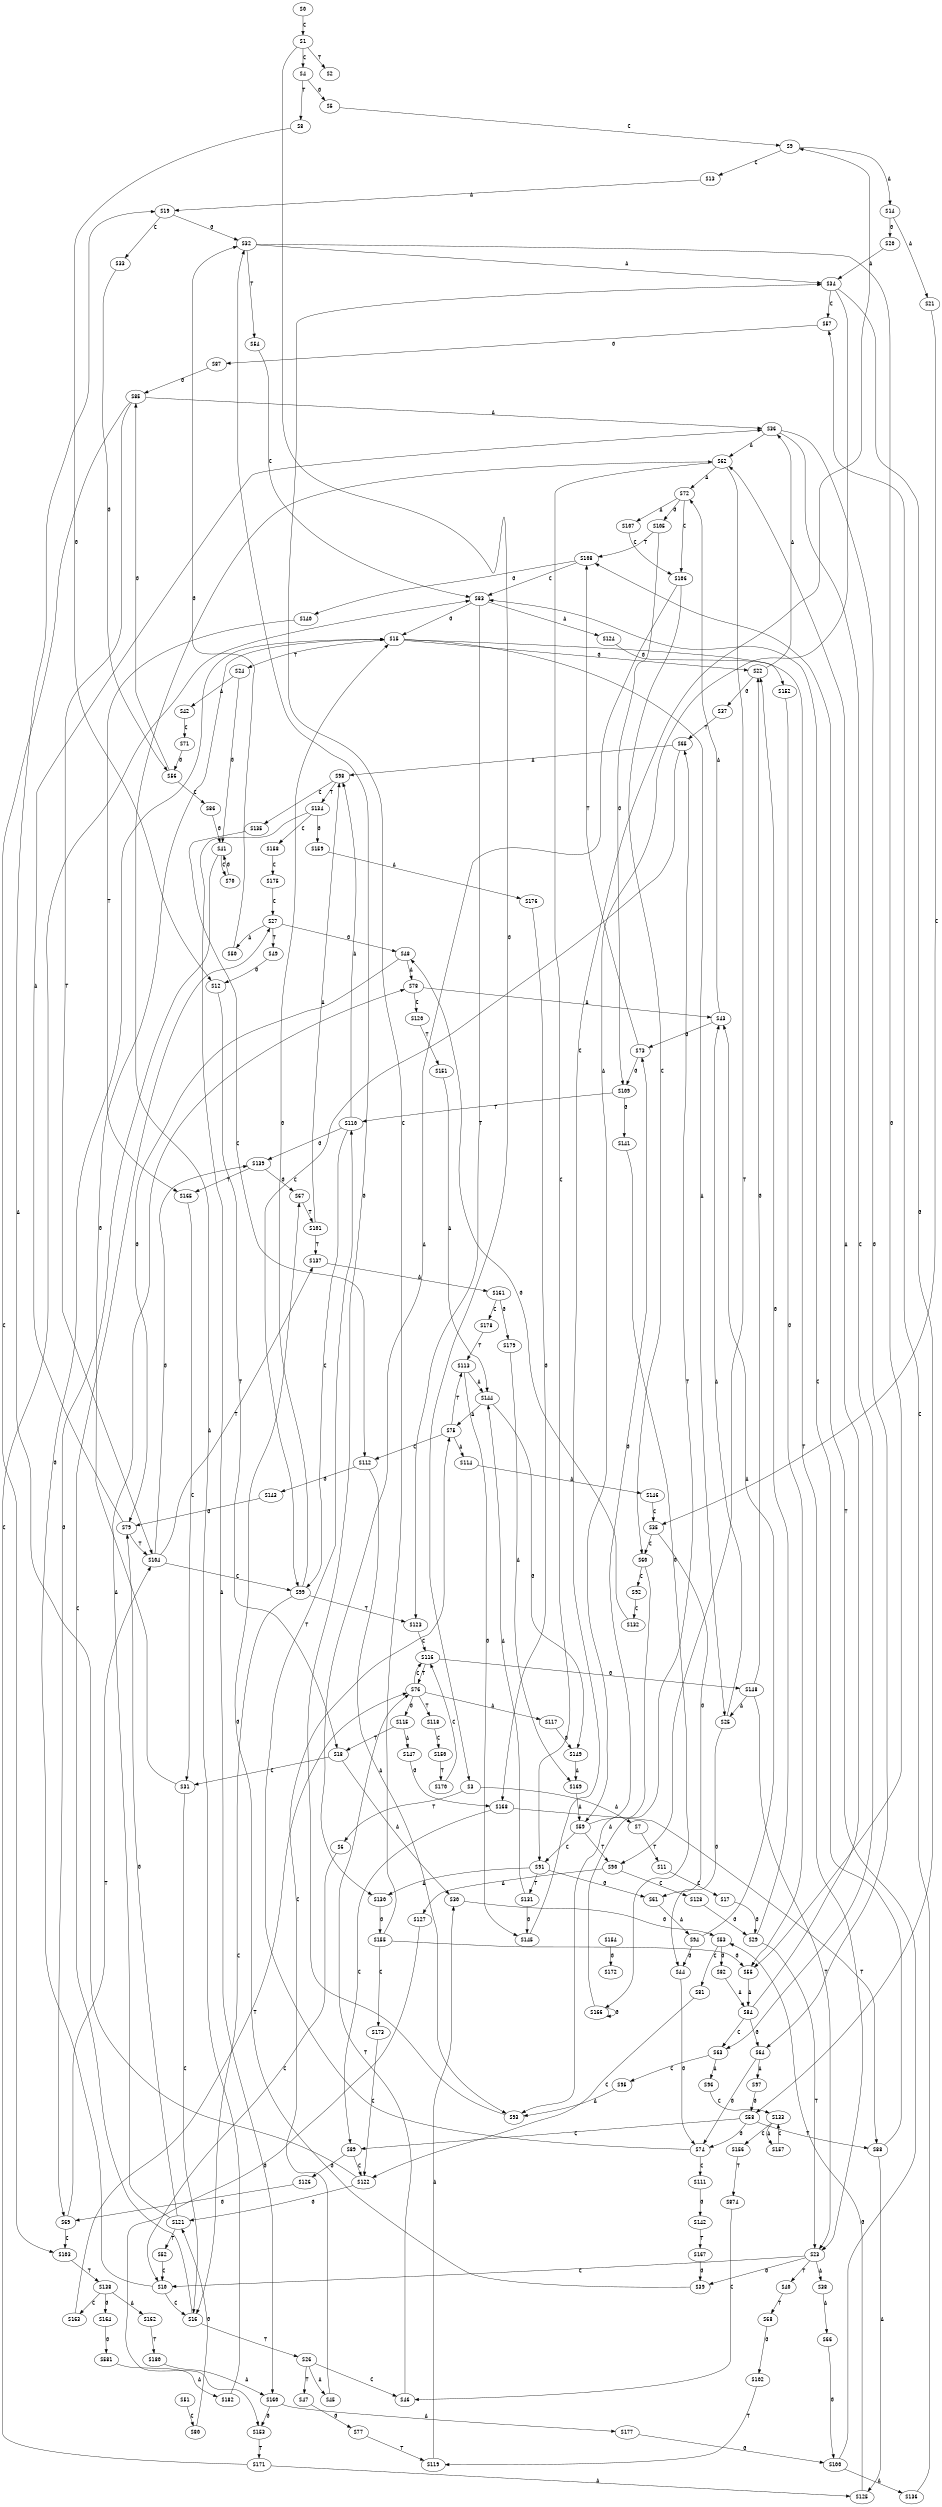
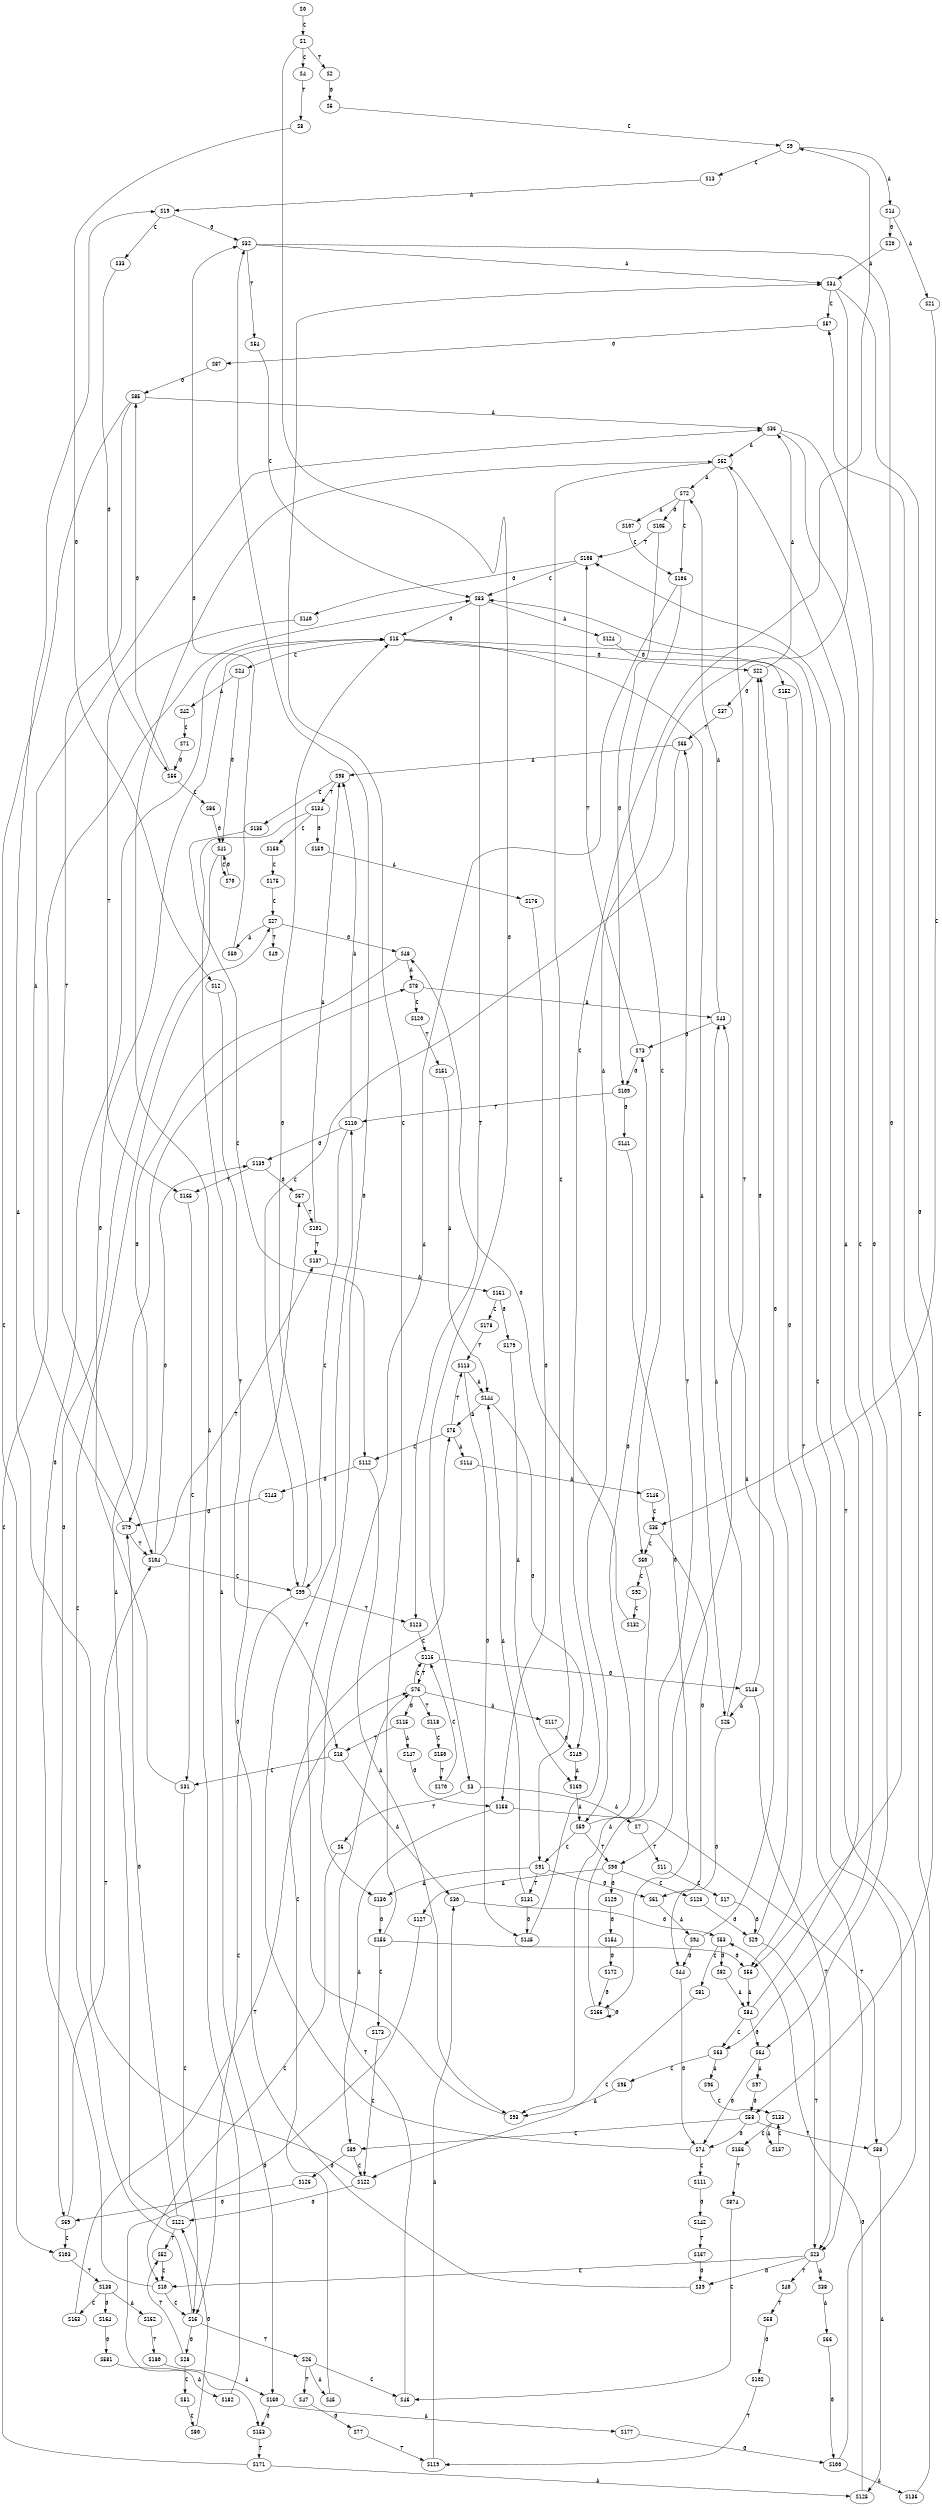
(315, 89) -> (330, 88)
(296, 655) -> (296, 655)
(248, 972) -> none
none -> (611, 1900)
(359, 1972) -> (359, 1972)
none -> (604, 1991)
none -> (185, 2360)
